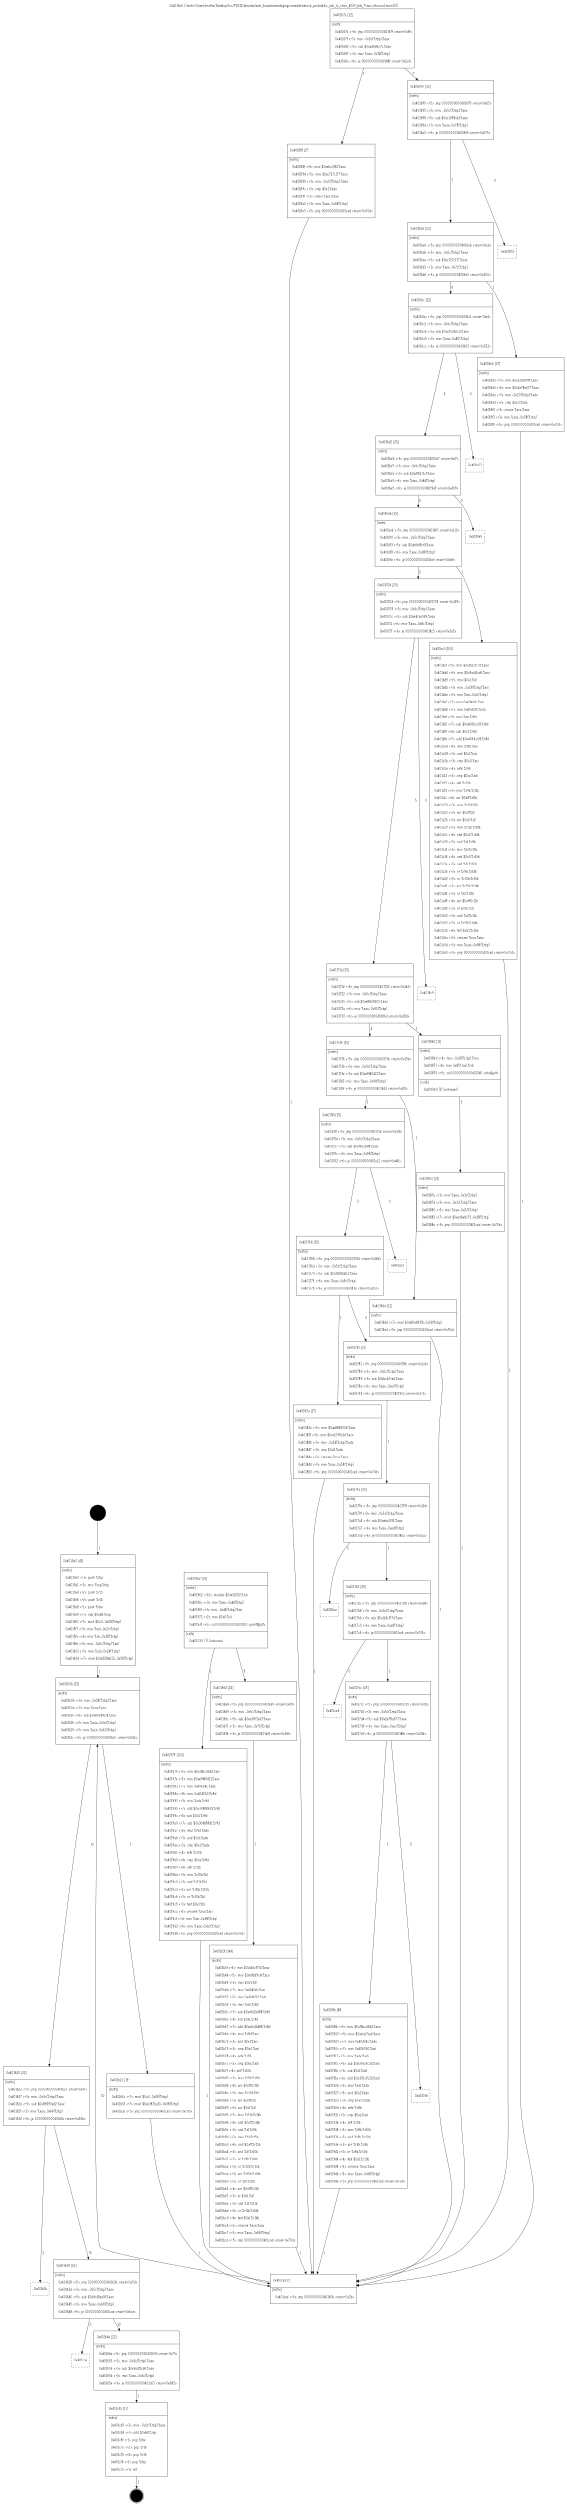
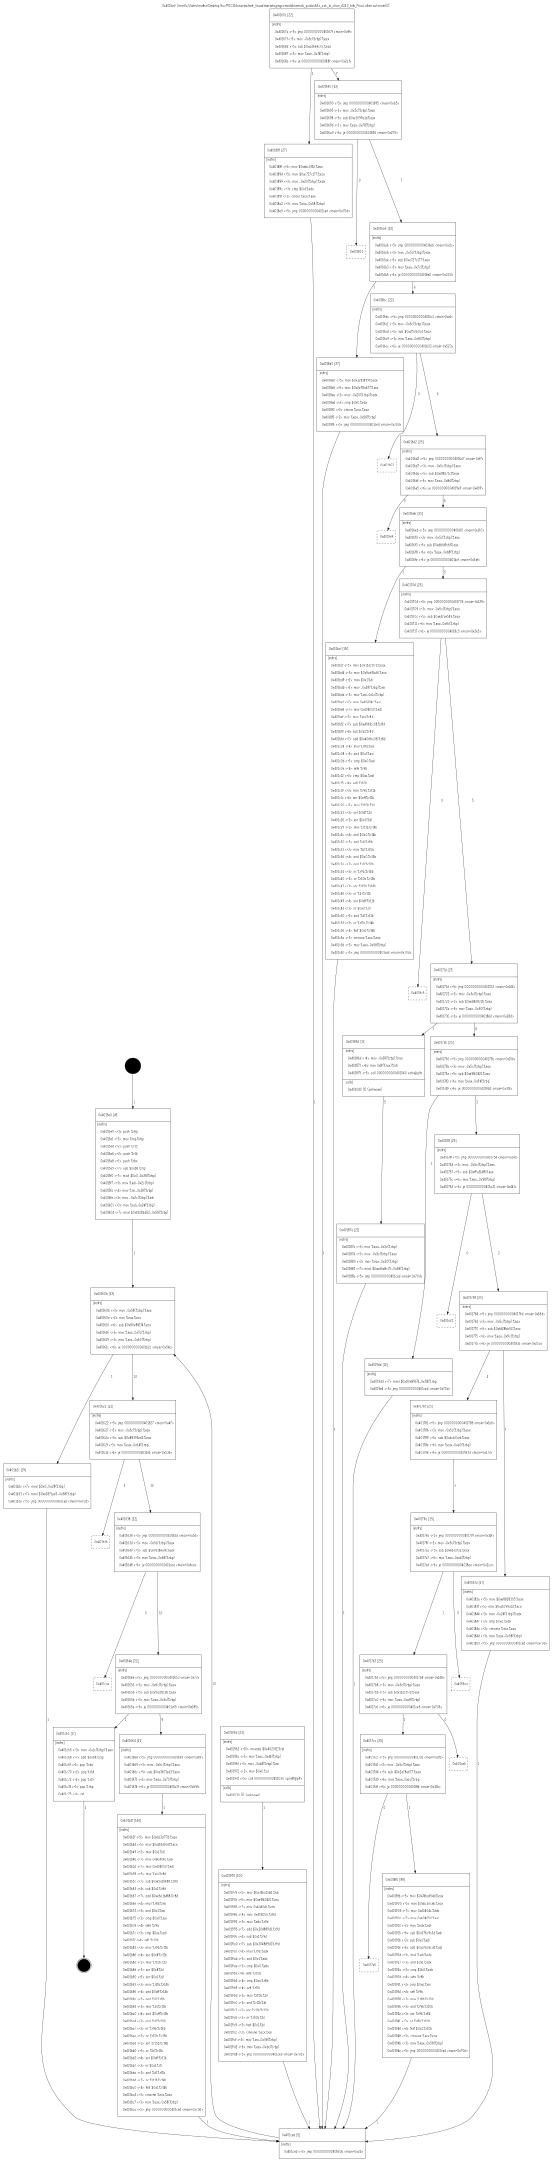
(240, 1664) -> (160, 1723)
